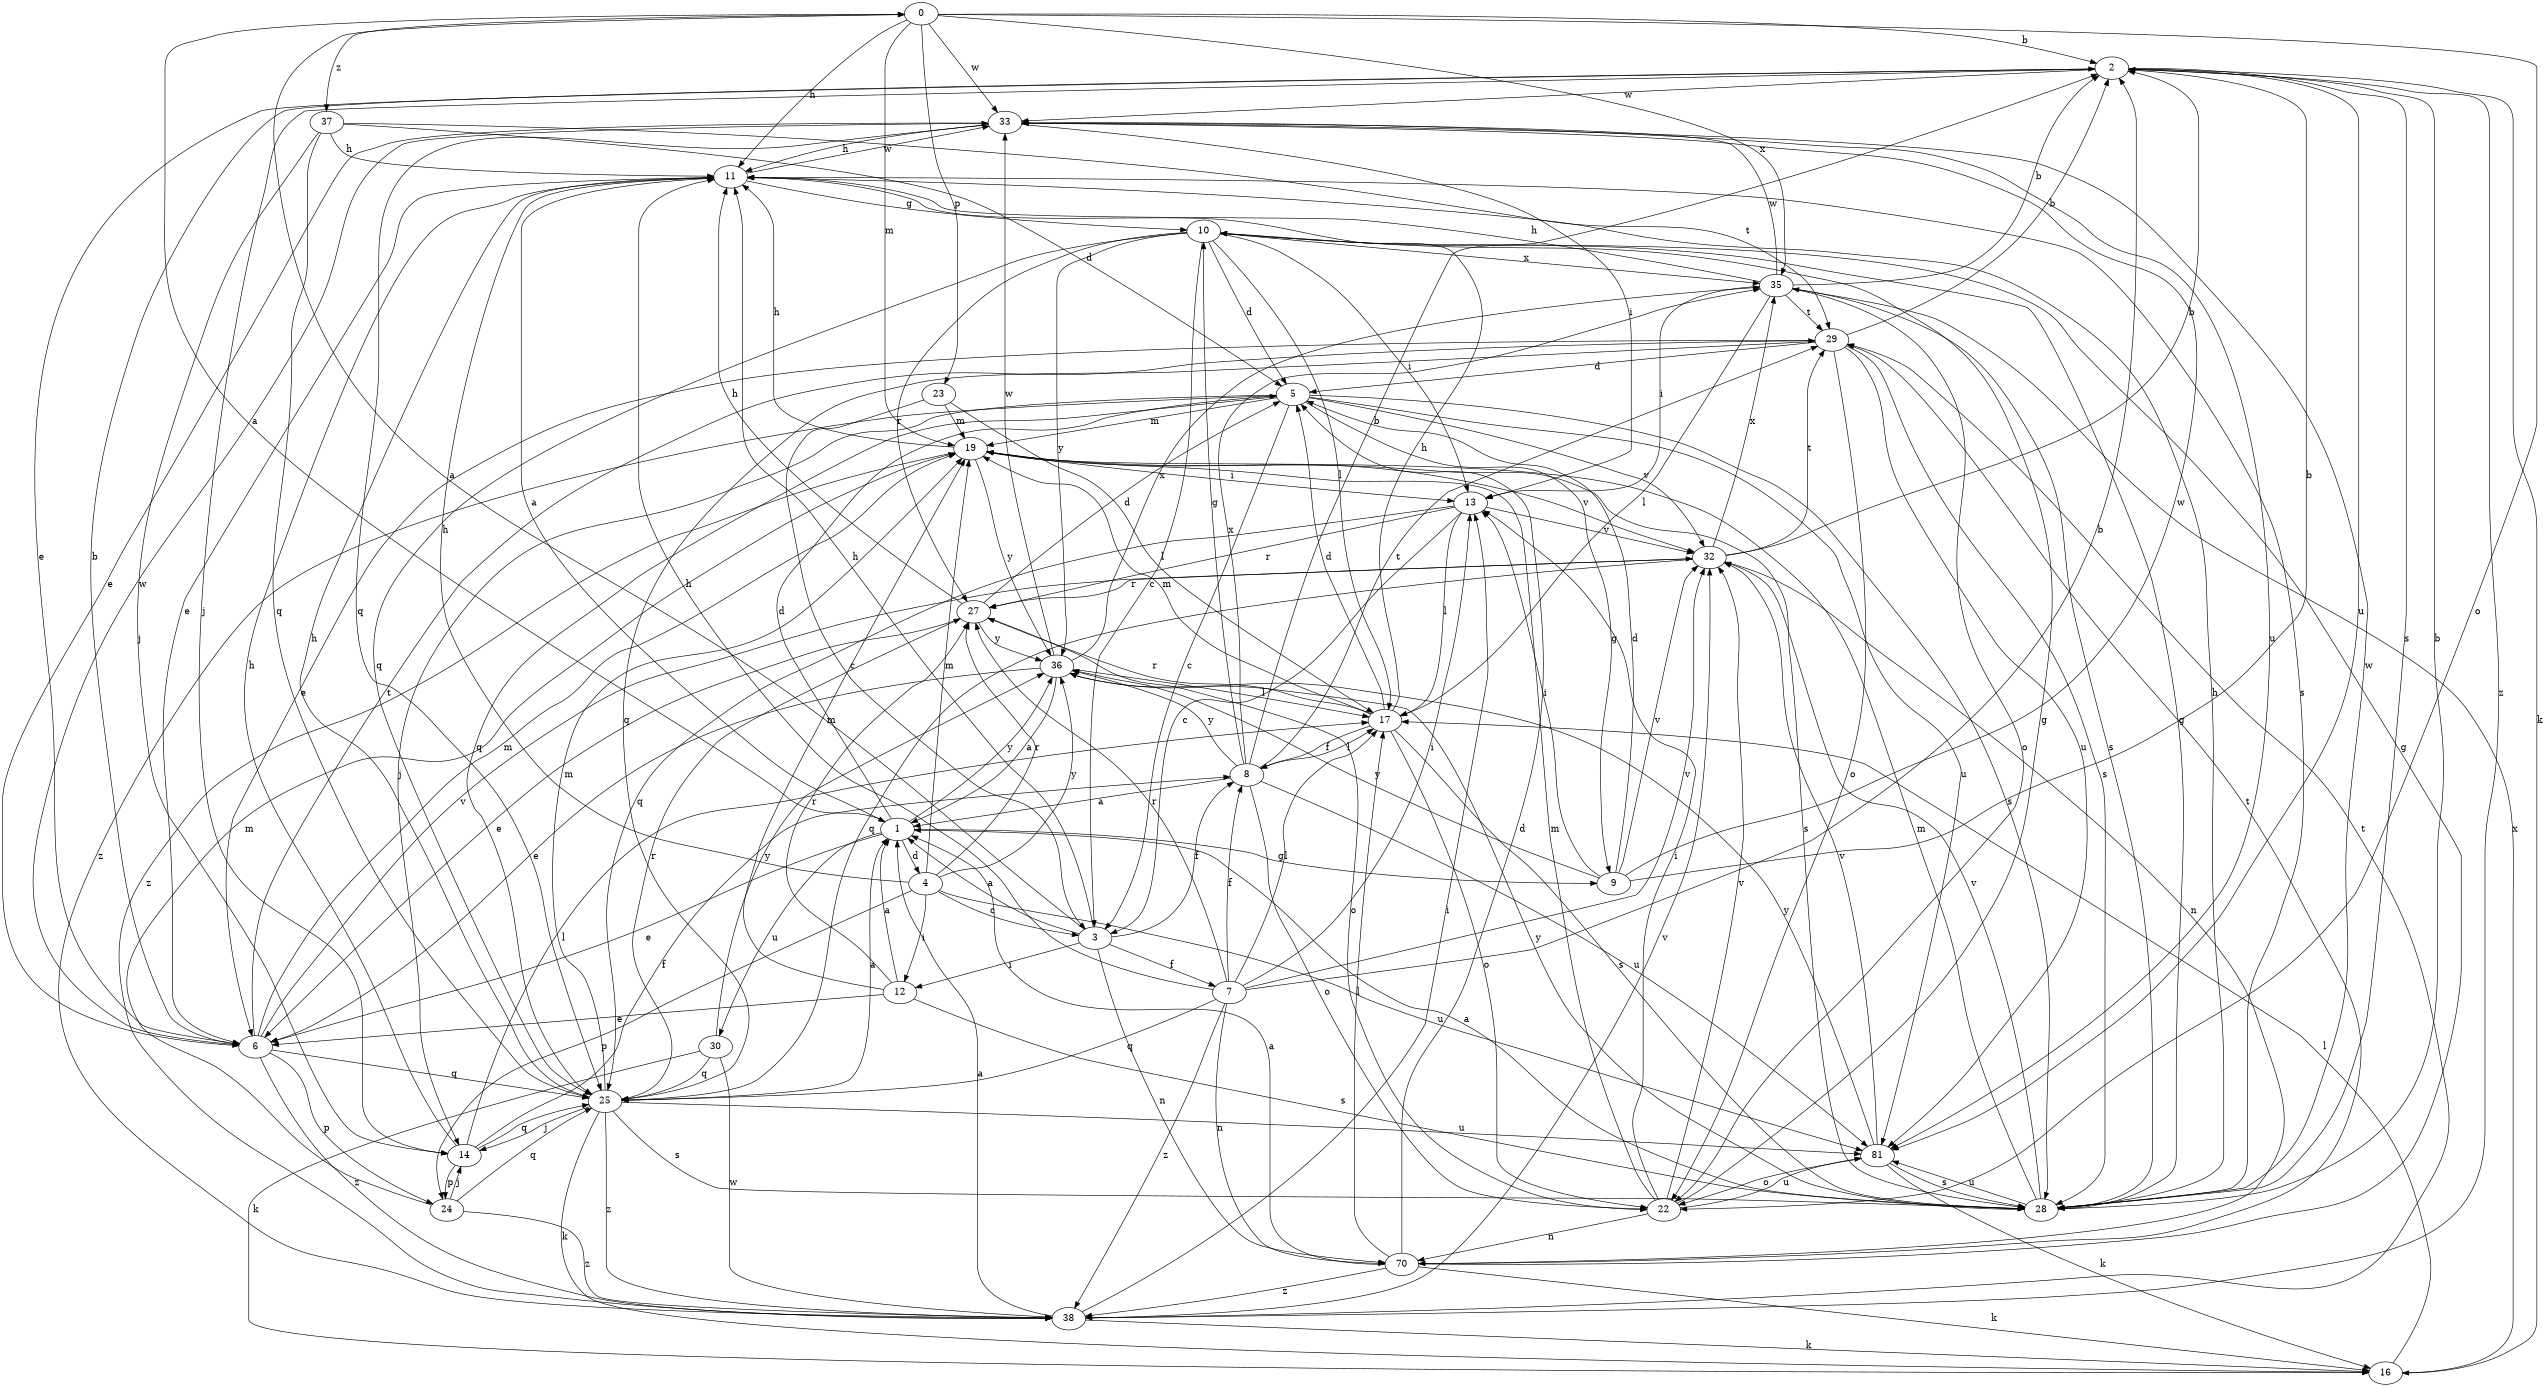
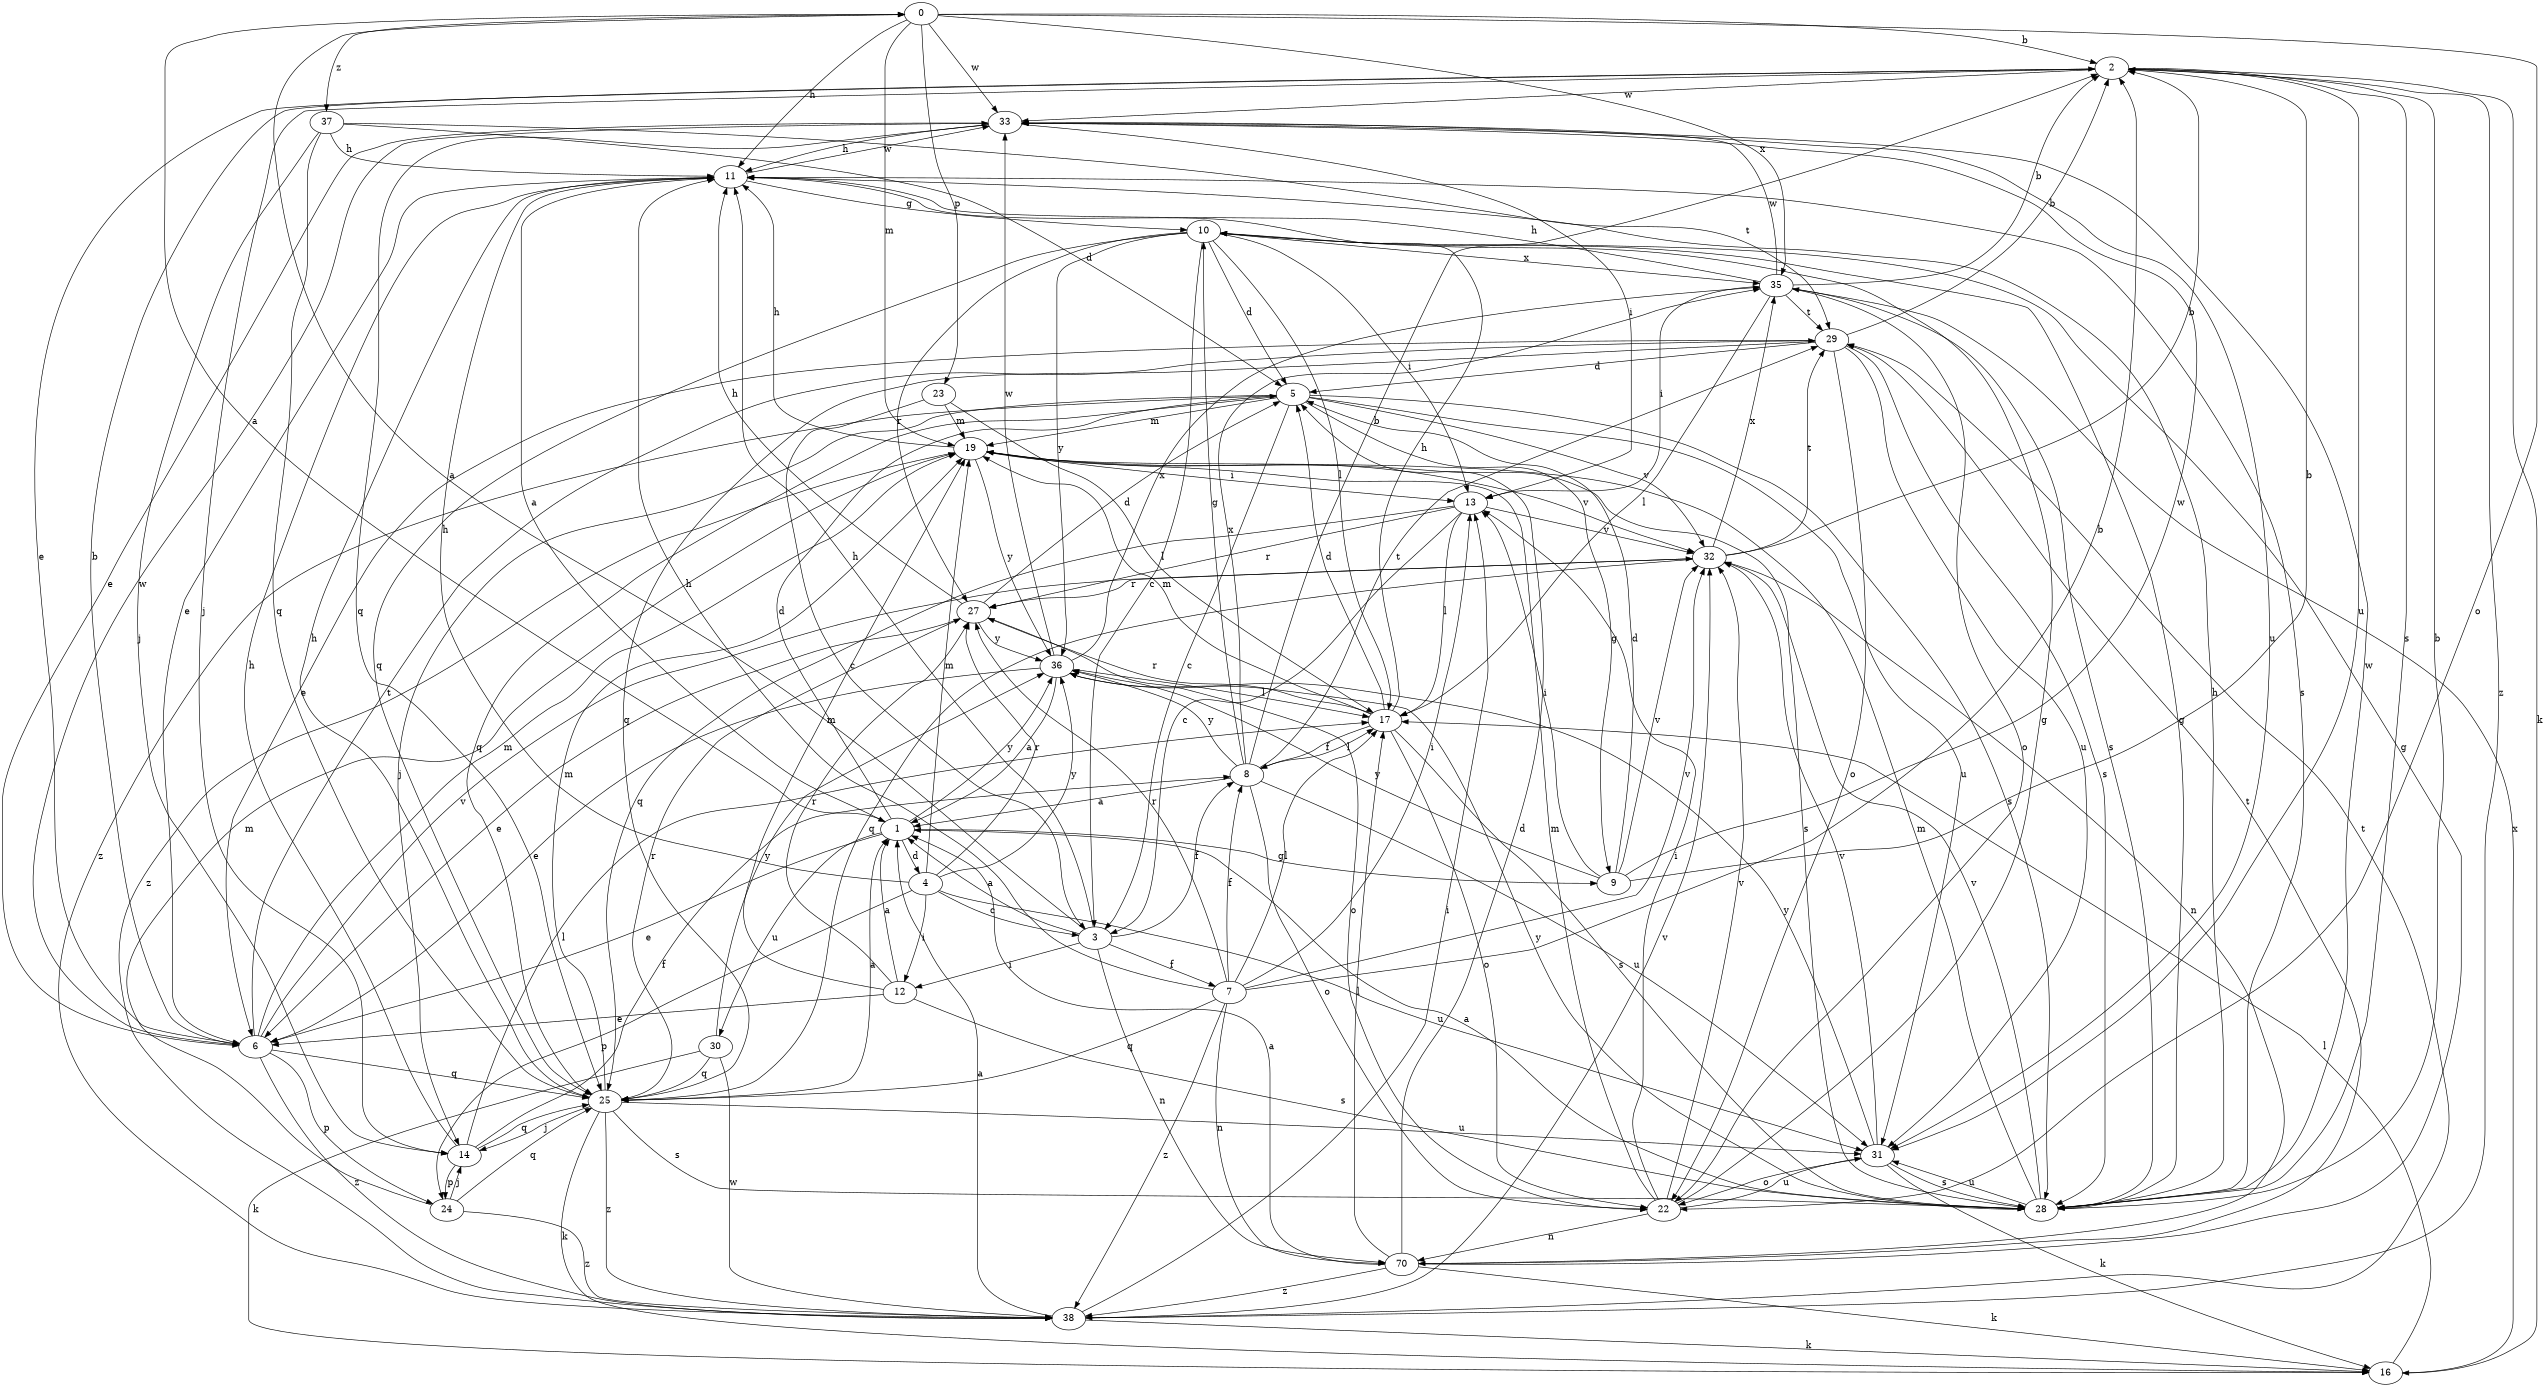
(1878, 1156) -> (1878, 1156)
